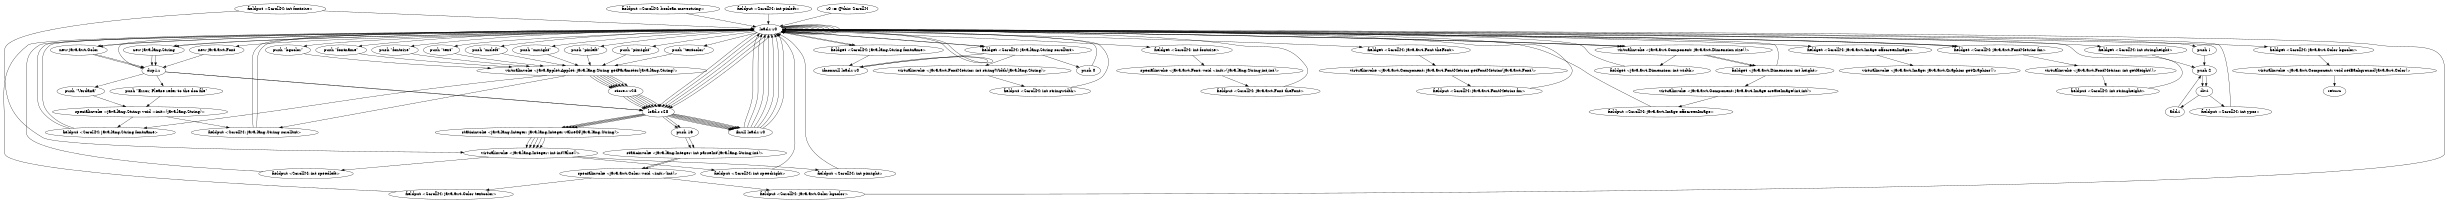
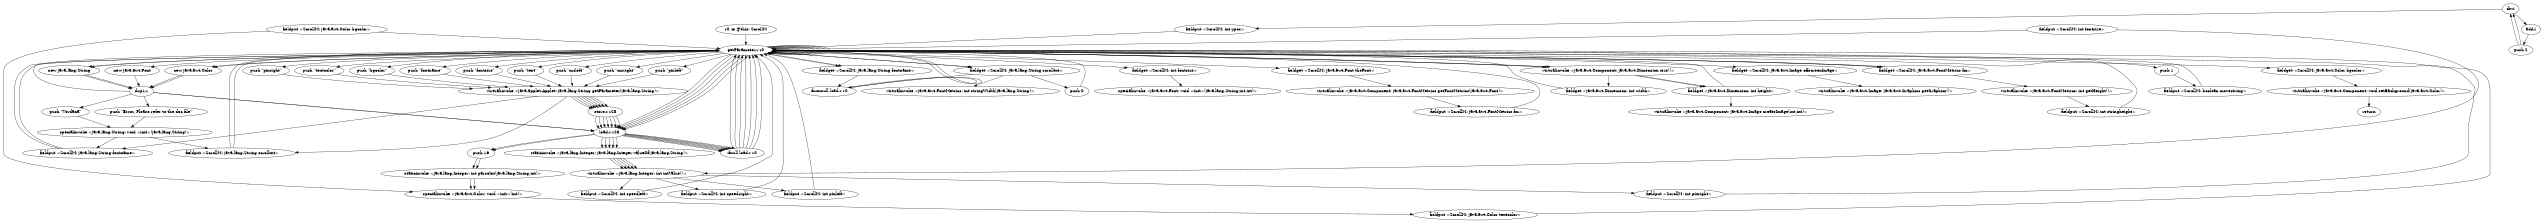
(768, 29) -> (746, 50)
(2136, 50) -> none
(2204, 59) -> (2184, 80)
(1040, 91) -> none
(1260, 91) -> none
(1661, 112) -> none
(715, 184) -> (28, 163)
none -> (727, 184)
